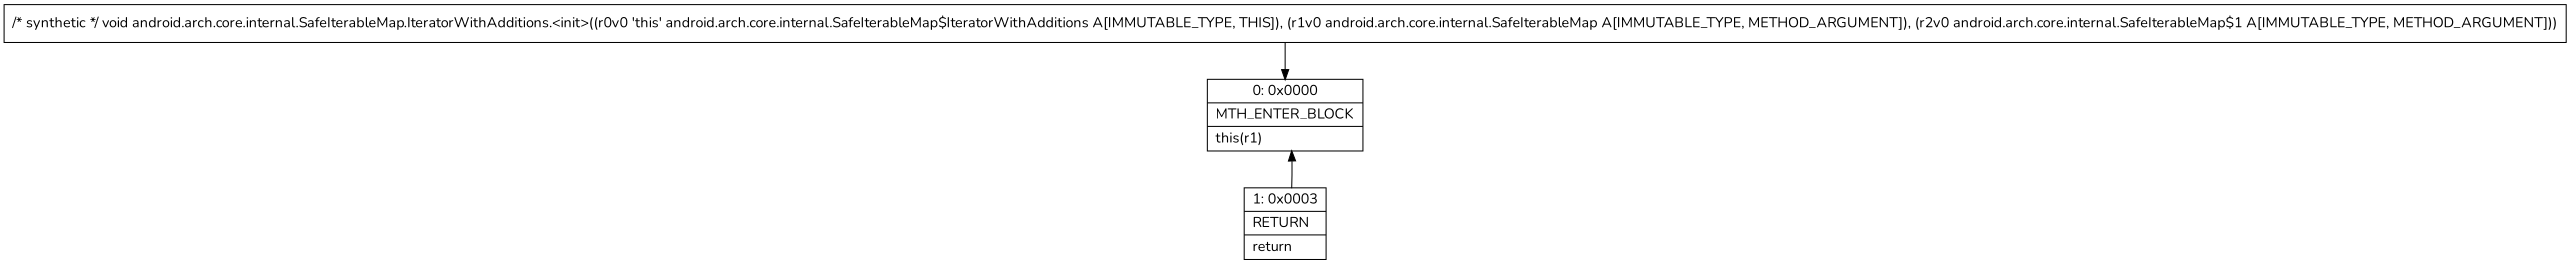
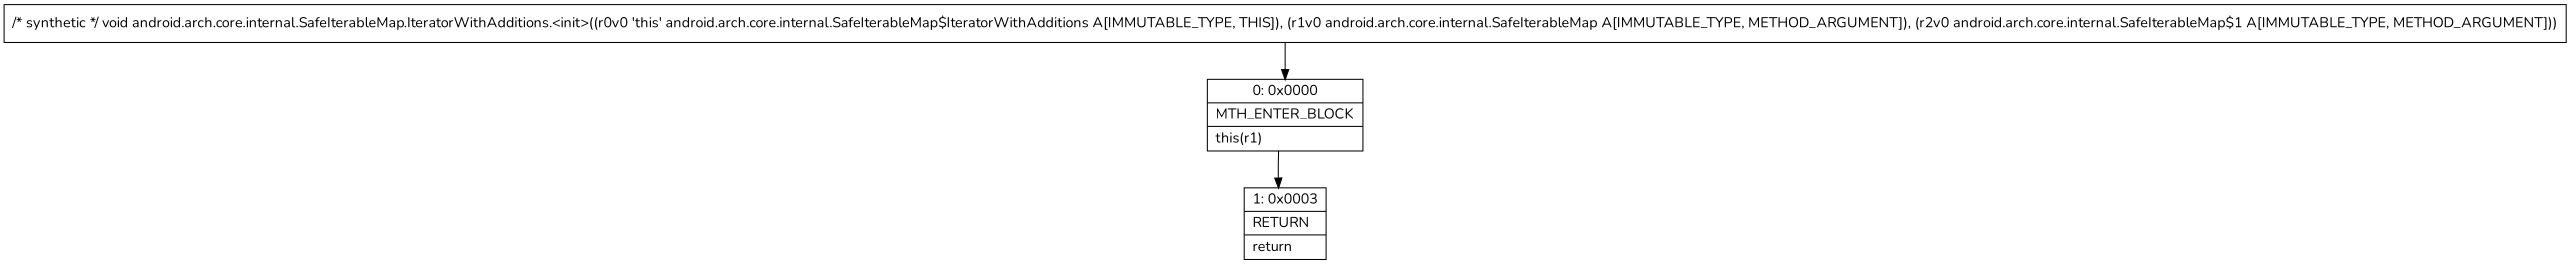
(1292, 175) -> (1278, 164)
